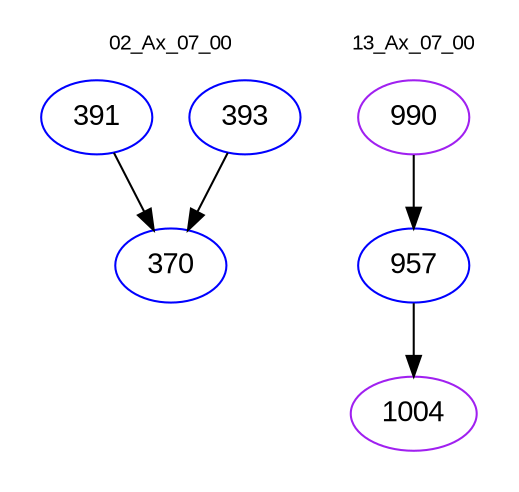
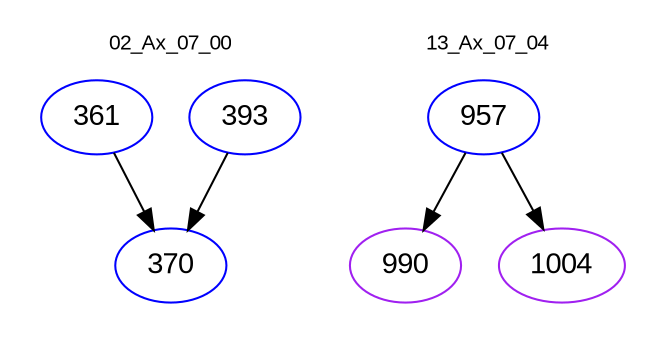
(414, 44) -> (488, 44)
(97, 117) -> (97, 117)
(414, 181) -> (450, 182)
